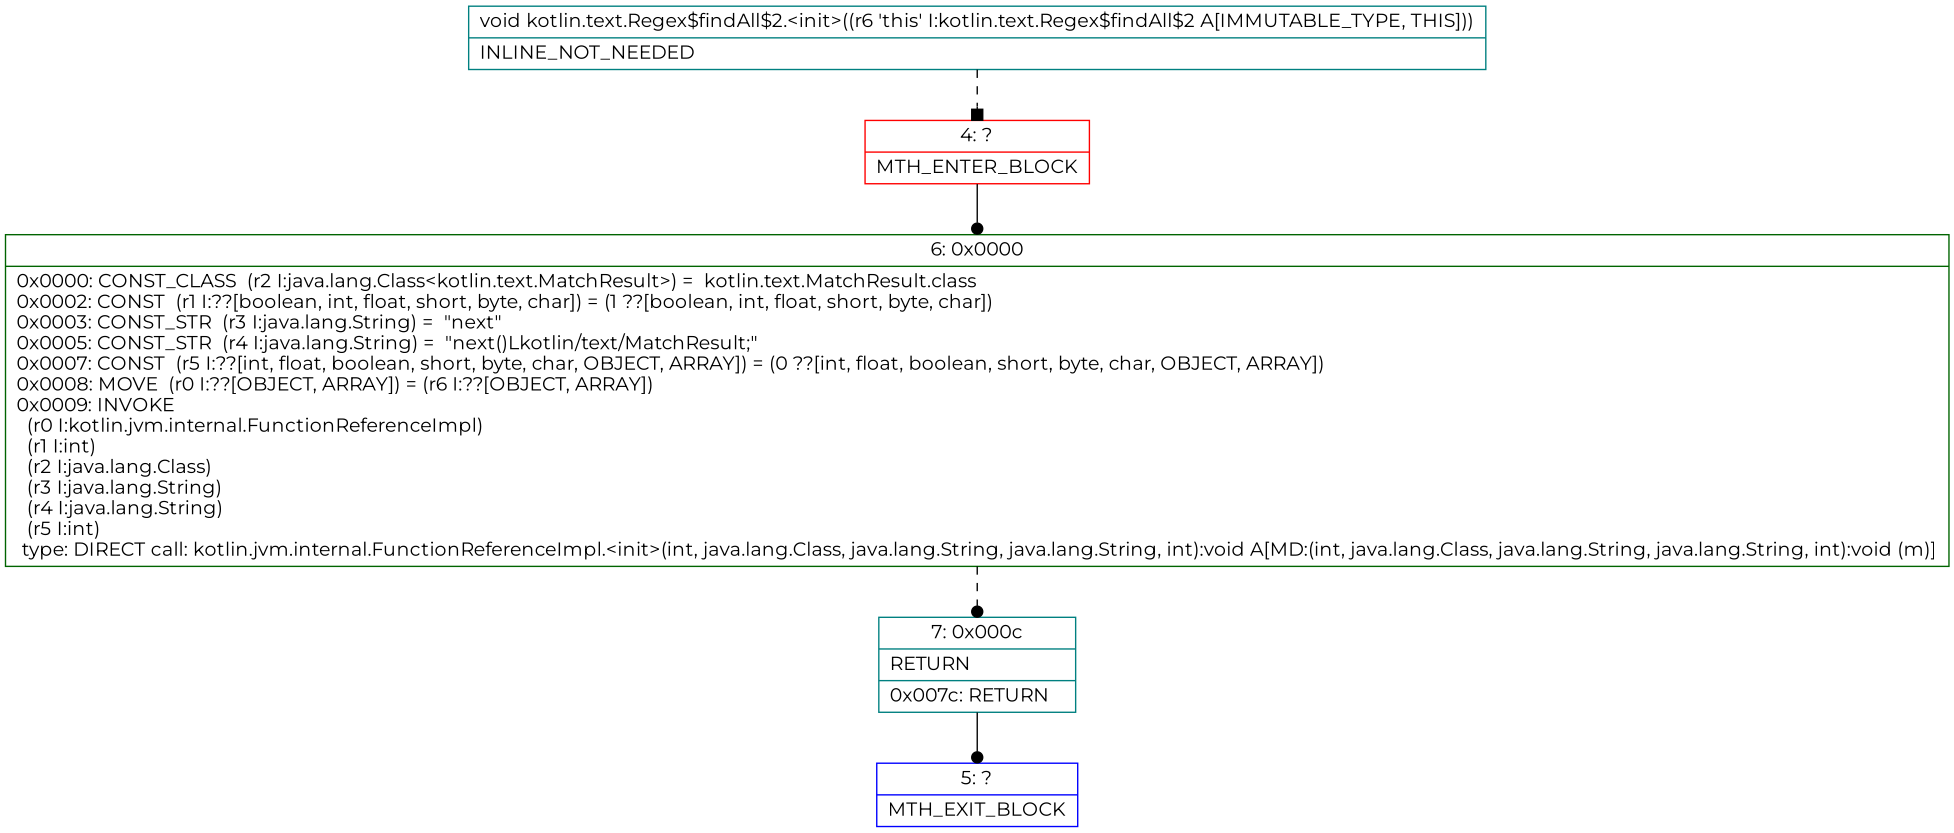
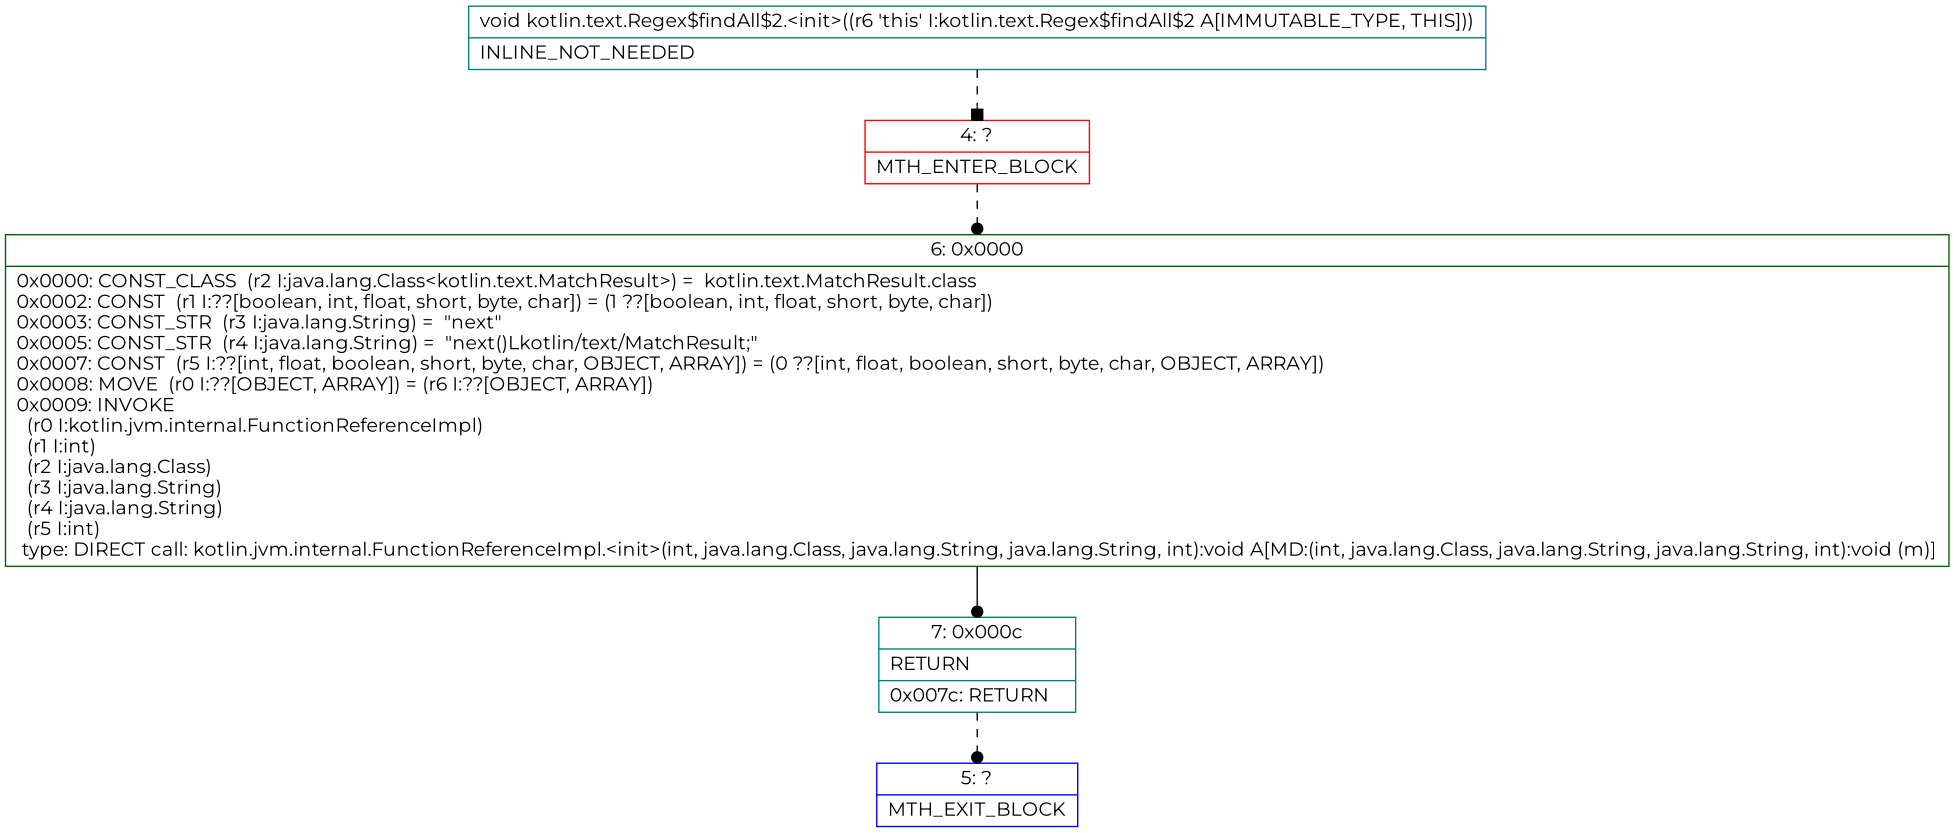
(977, 203) -> (977, 203)
(977, 586) -> (977, 586)
(977, 732) -> (977, 732)
